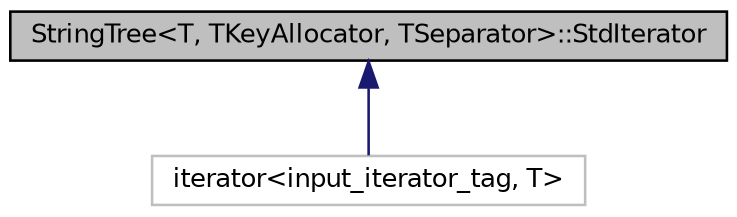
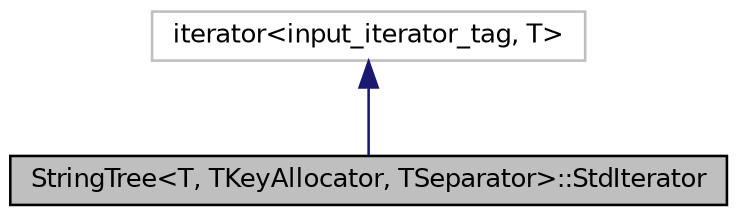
(369, 122) -> (369, 122)
